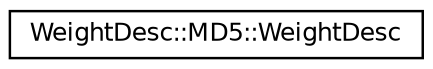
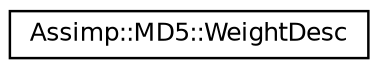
(216, 35) -> (189, 35)
